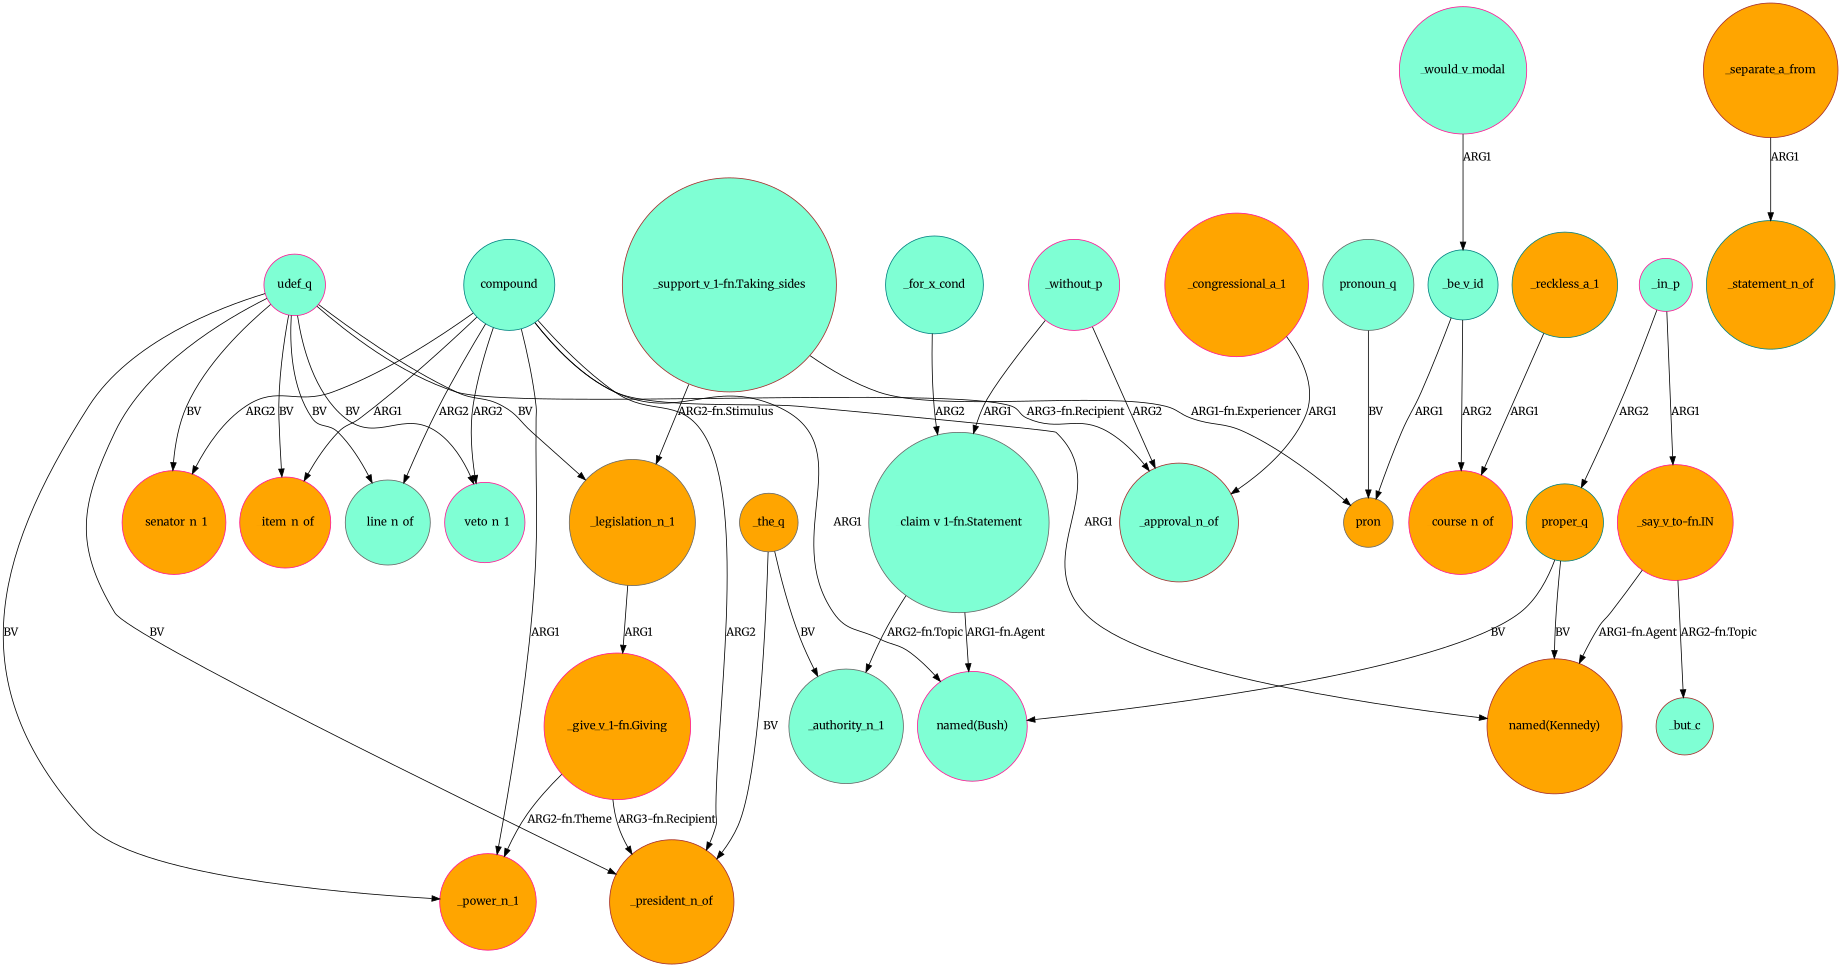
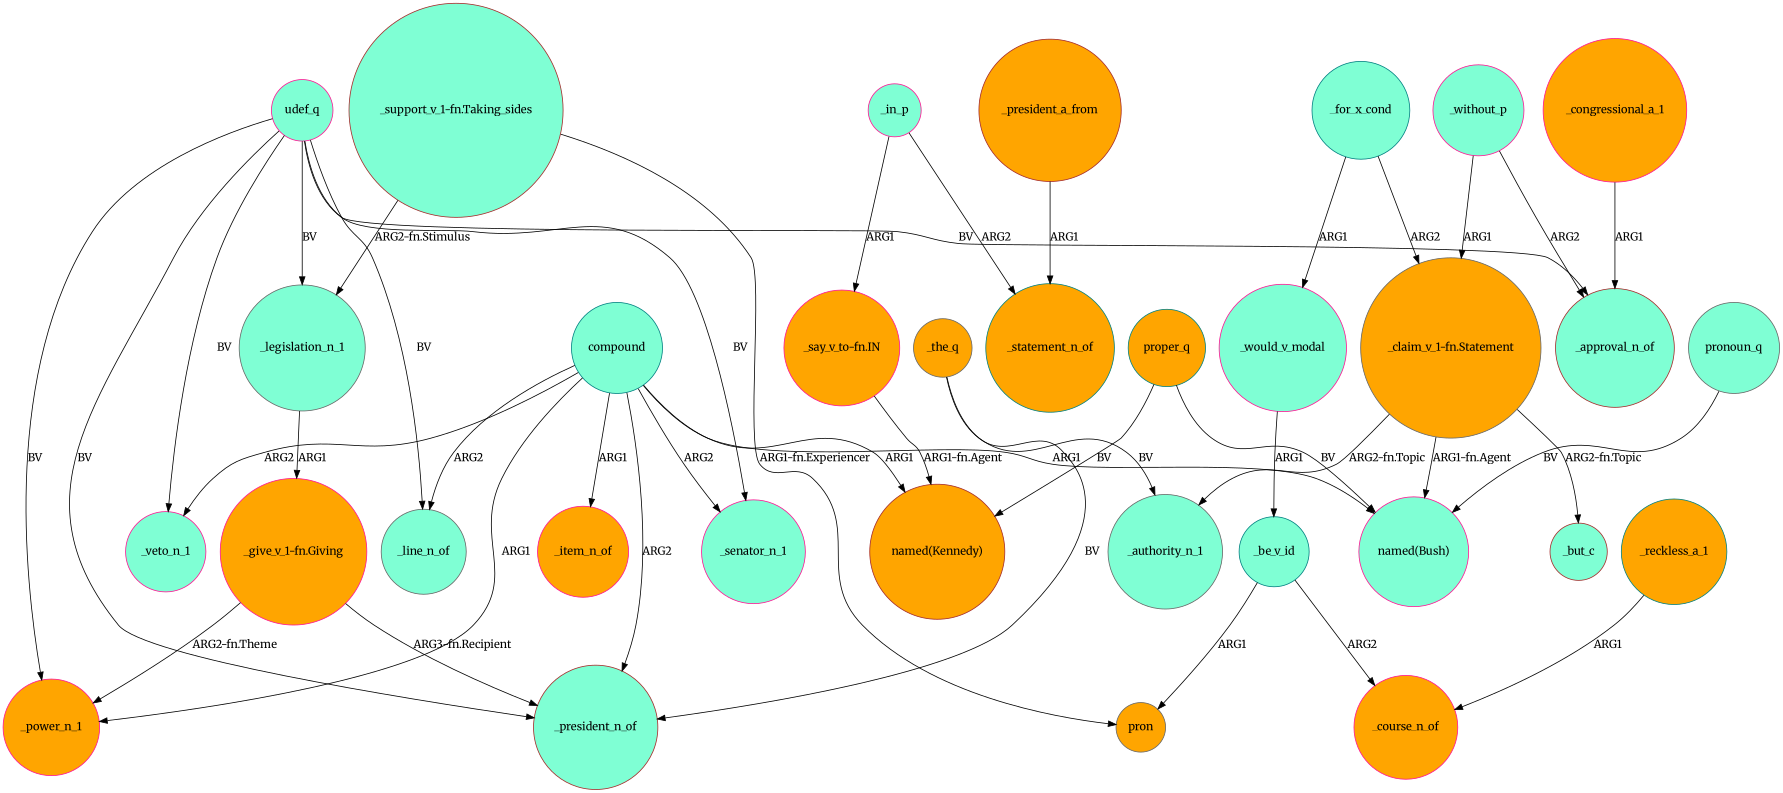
(1771, 70) -> (1050, 110)
none -> (1325, 218)
(279, 388) -> none
(1623, 396) -> (960, 210)
(1368, 410) -> (1593, 446)
(1076, 412) -> (966, 238)
(174, 523) -> (753, 552)
(632, 523) -> (302, 348)
(959, 523) -> (1451, 348)
(1680, 635) -> (1562, 454)
(672, 902) -> (596, 727)
